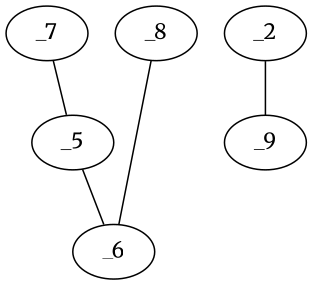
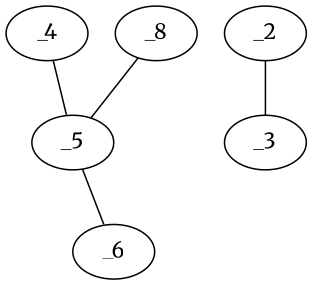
(47, 33) -> (47, 33)
(135, 143) -> (114, 88)
(265, 143) -> (265, 143)
